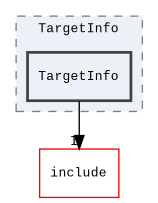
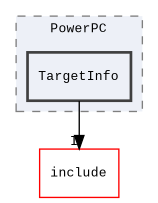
(79, 29) -> (79, 29)
